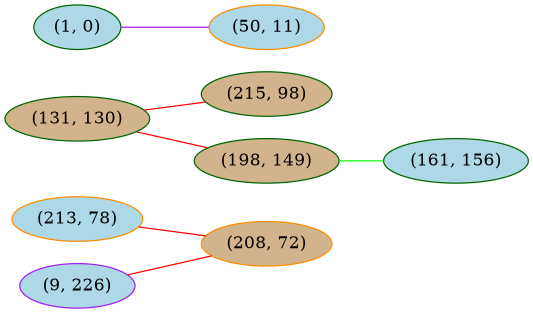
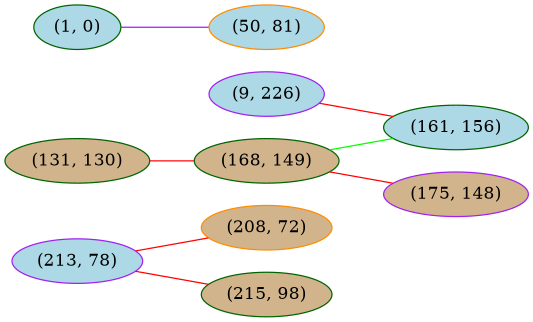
(267, 27) -> (267, 27)
(175, 106) -> (172, 278)
(267, 161) -> (267, 161)
none -> (456, 194)
(77, 219) -> (77, 261)
(170, 265) -> (356, 110)
